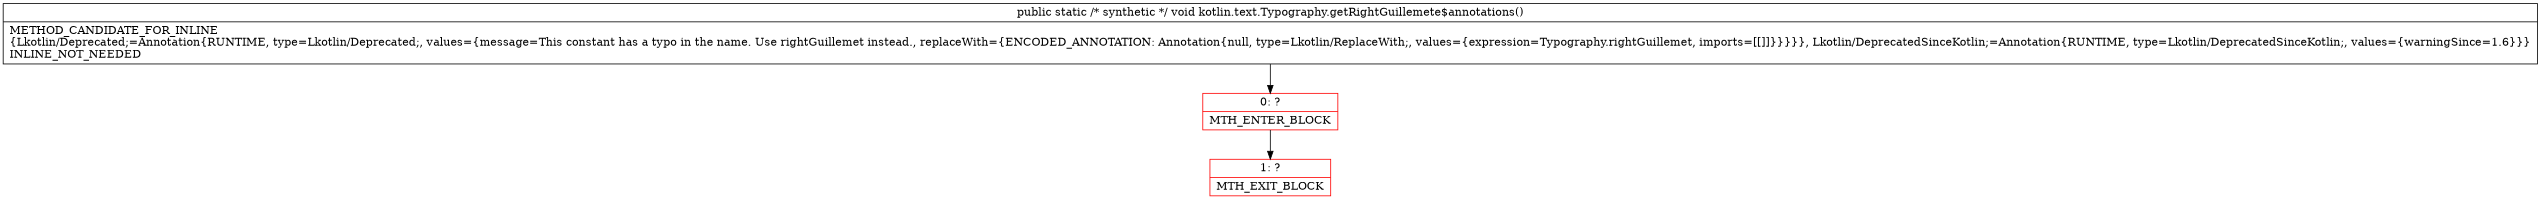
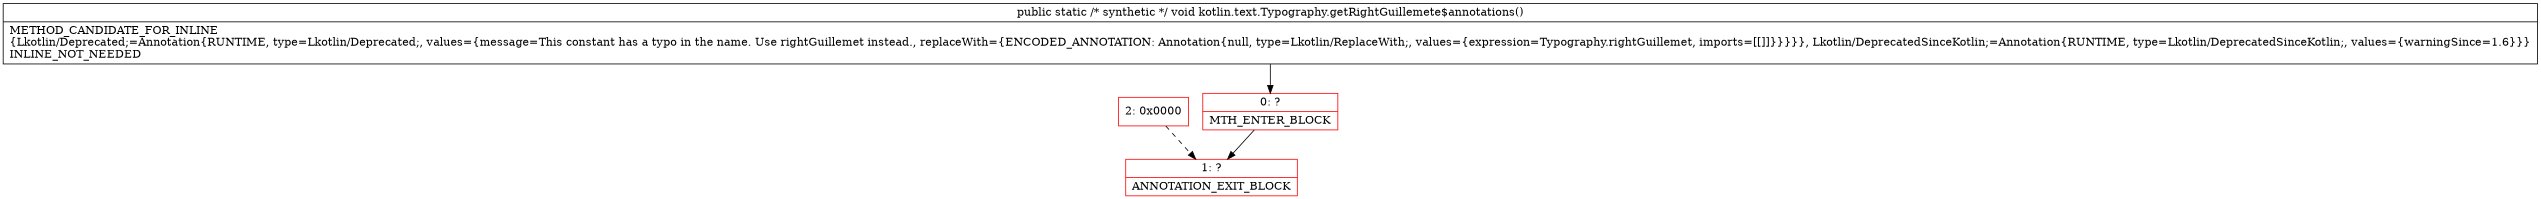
none -> (1154, 112)
(1270, 186) -> (1212, 186)
